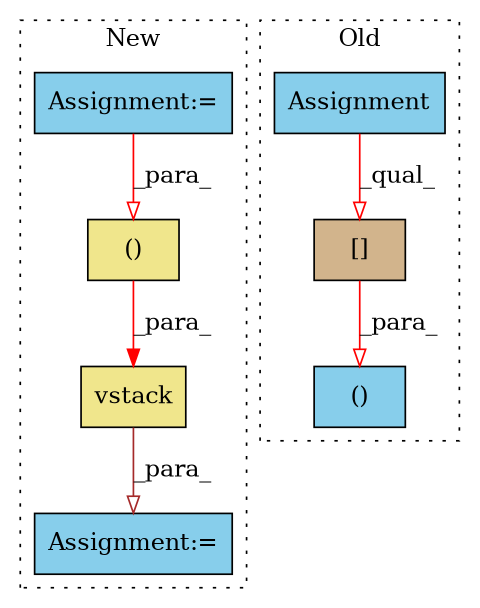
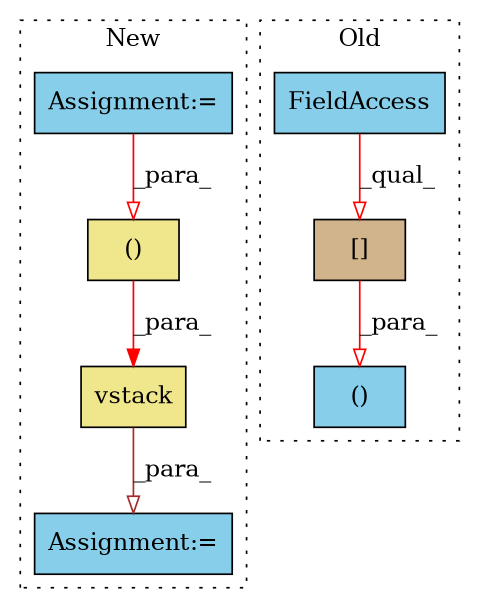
(360, 103) -> (360, 103)
